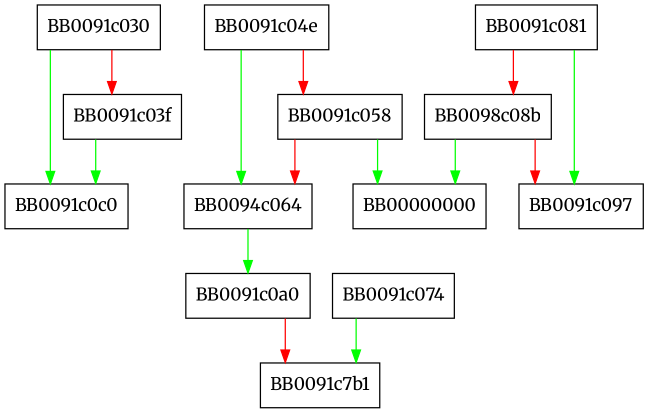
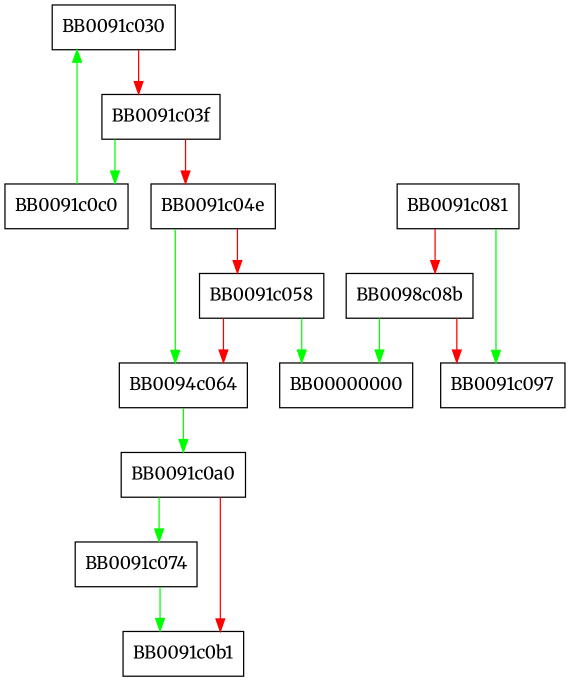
(50, 111) -> (77, 123)
none -> (186, 155)
(320, 385) -> (183, 654)
none -> (159, 513)
